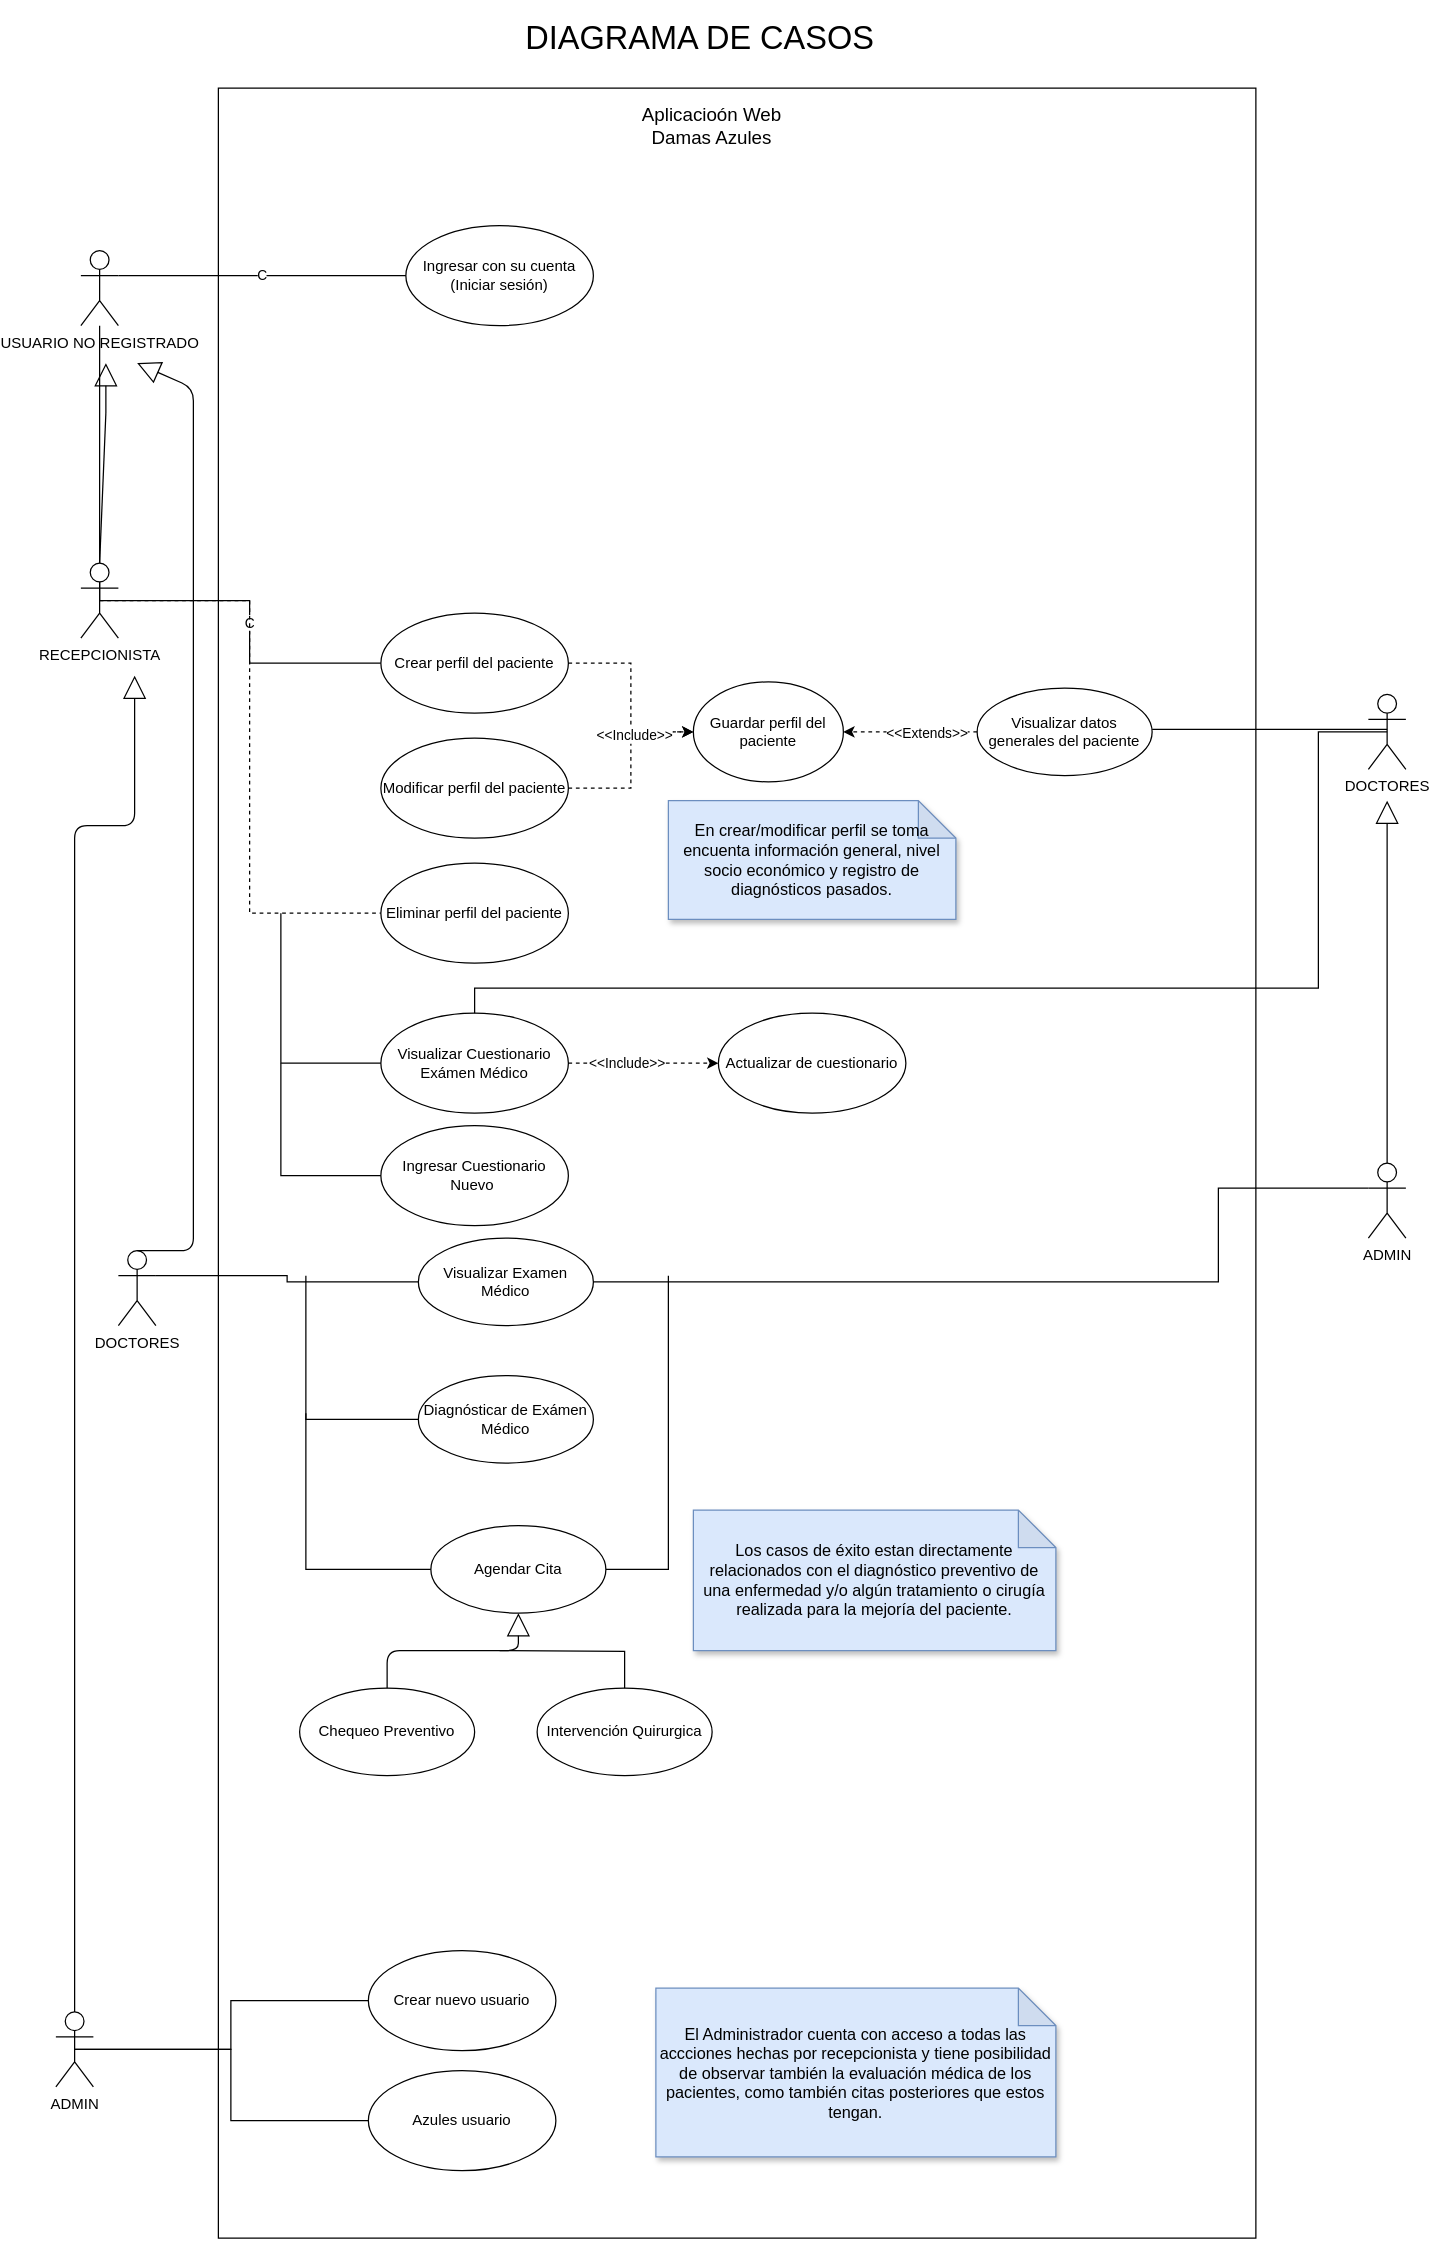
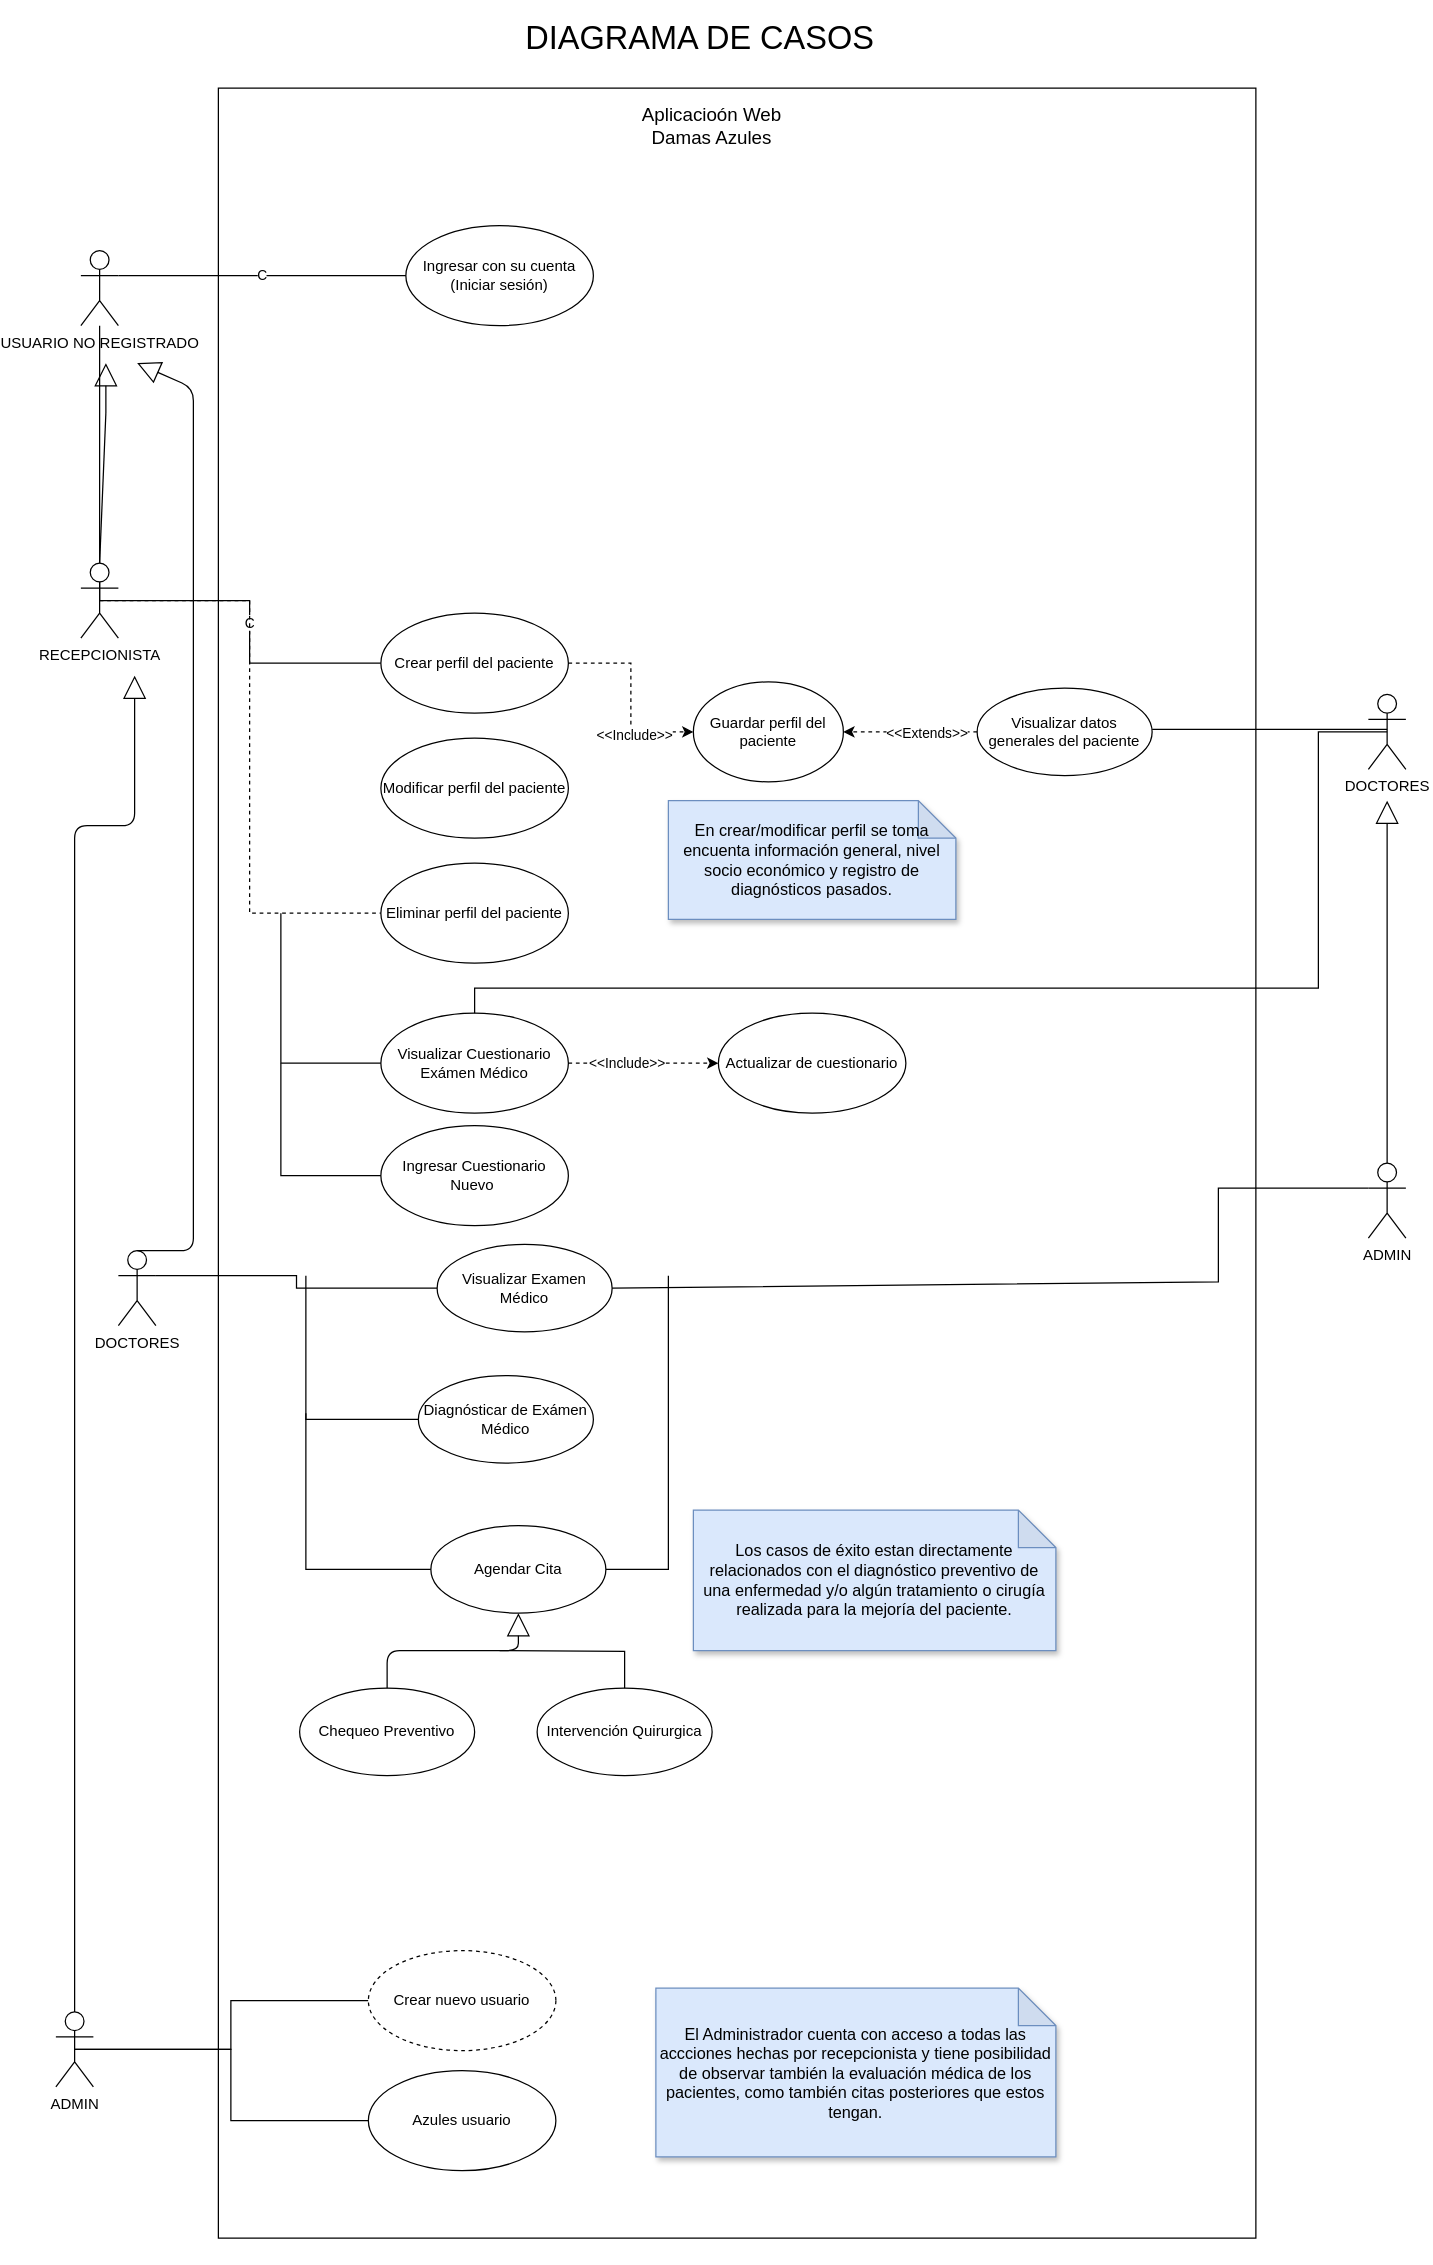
(623, 788) -> none
(506, 1282) -> (524, 1288)
(462, 2001) -> (462, 2001)
